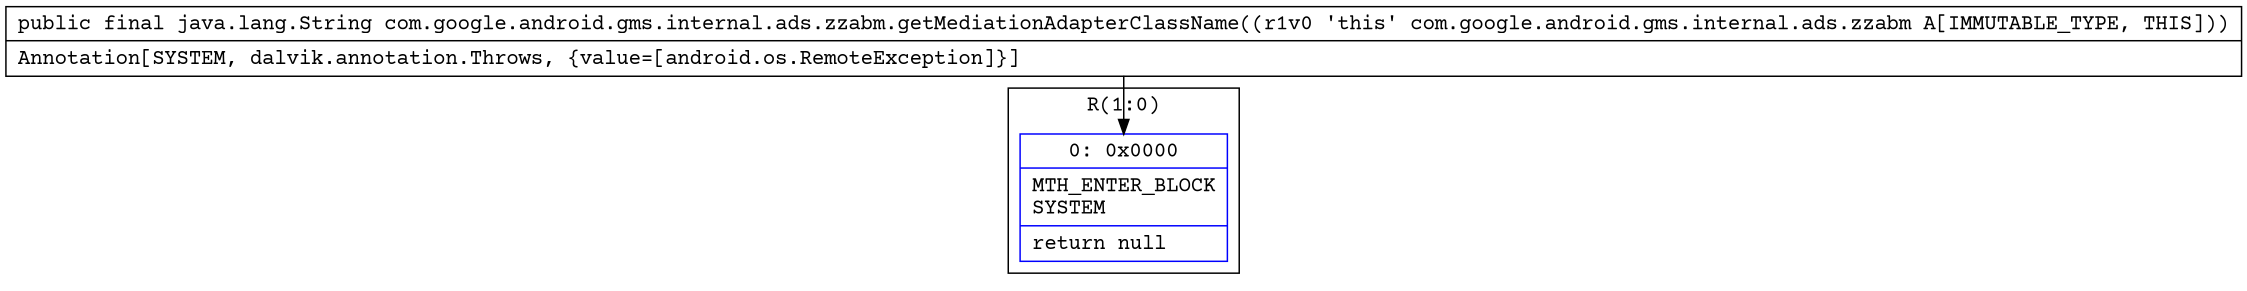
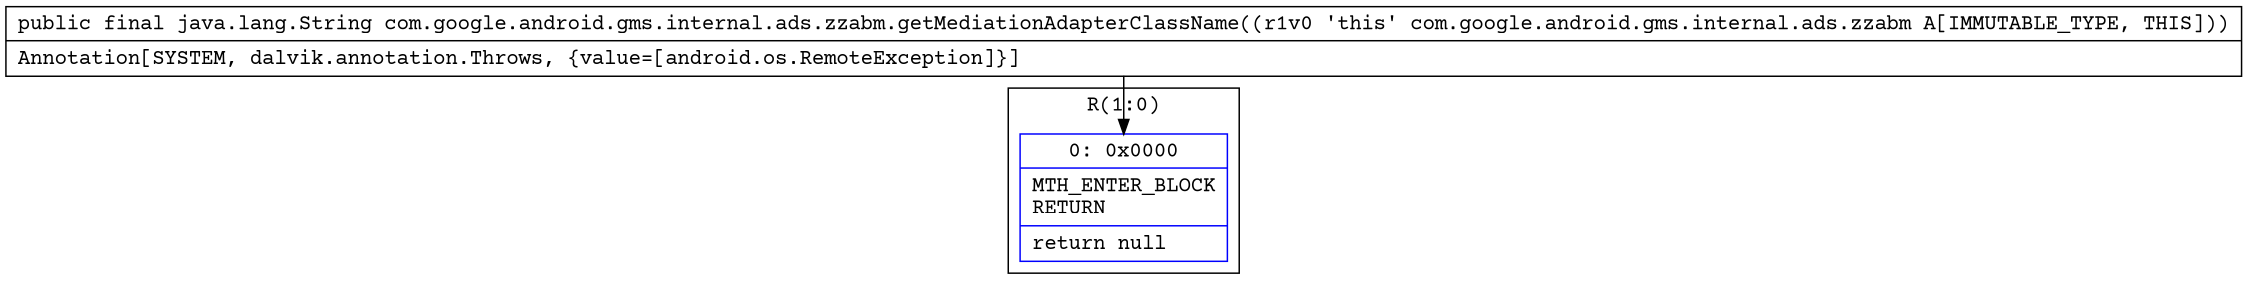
(1069, 207) -> (1069, 207)
